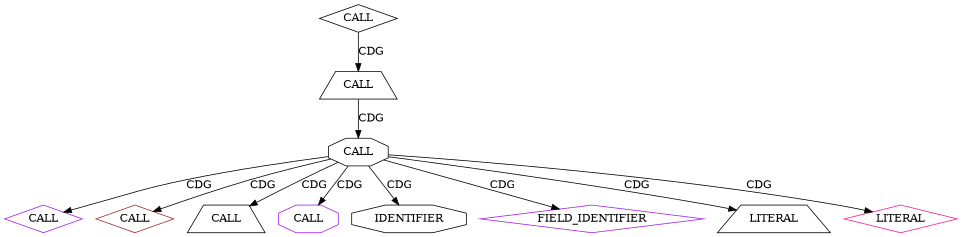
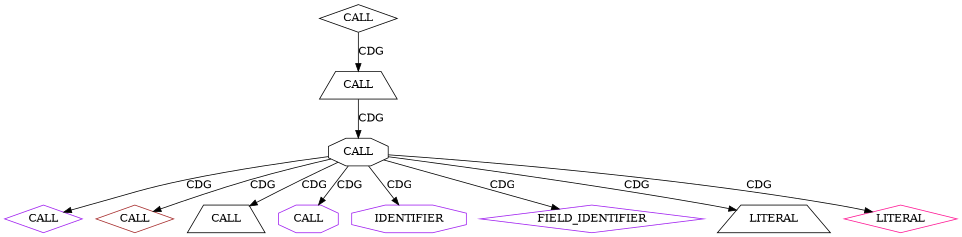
(409, 219) -> (409, 219)
